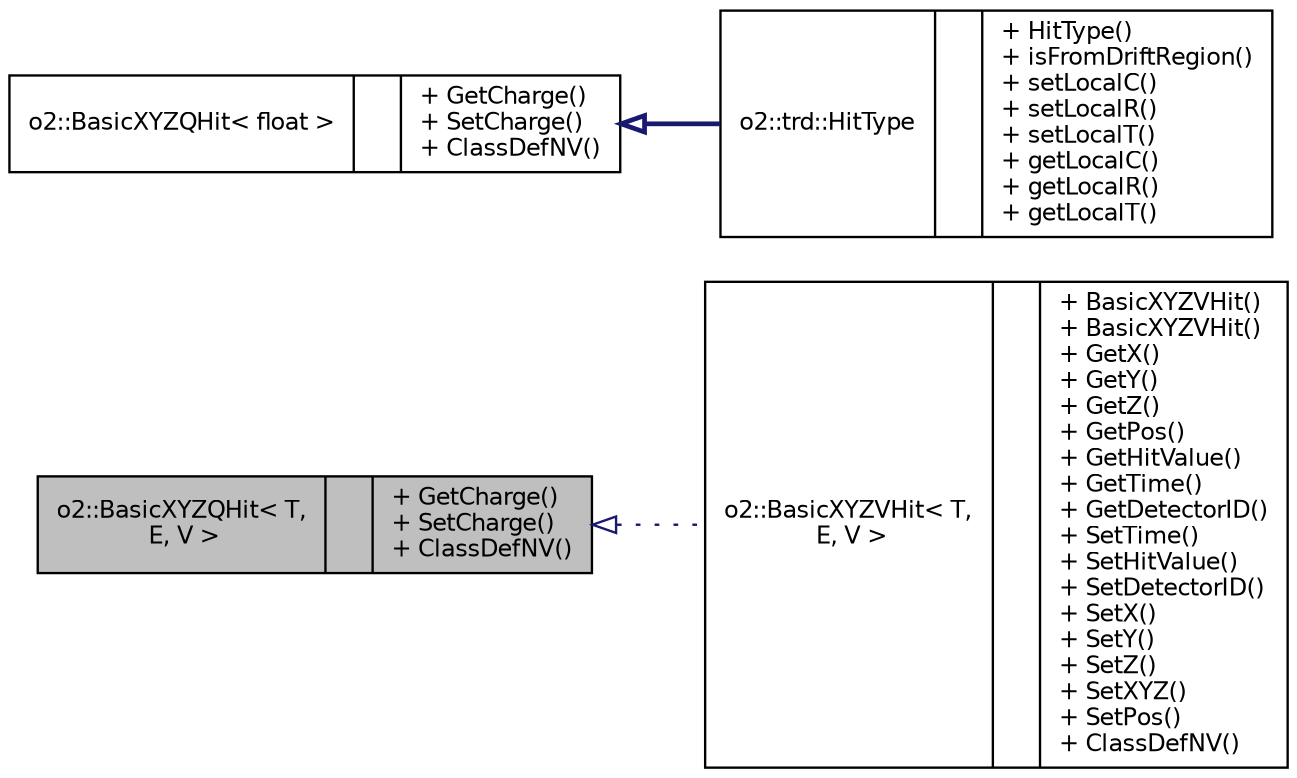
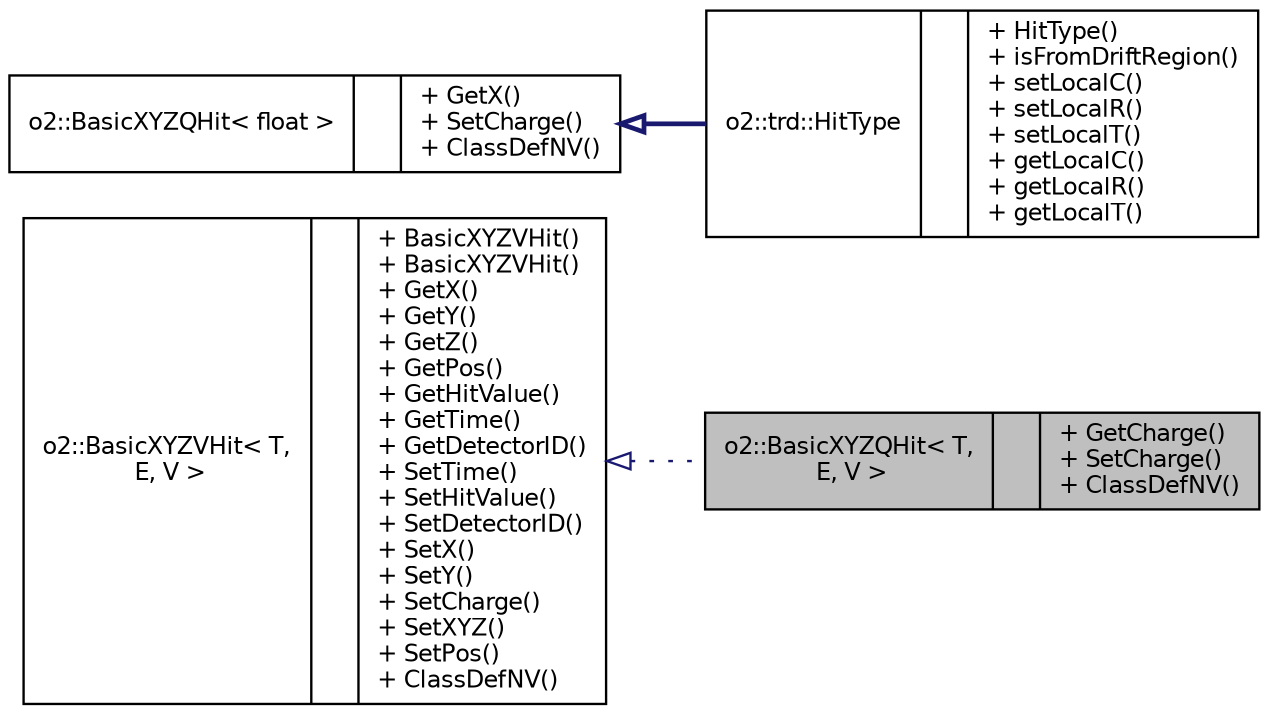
(504, 97) -> (470, 97)
(661, 525) -> (667, 461)
(1108, 666) -> (460, 603)
